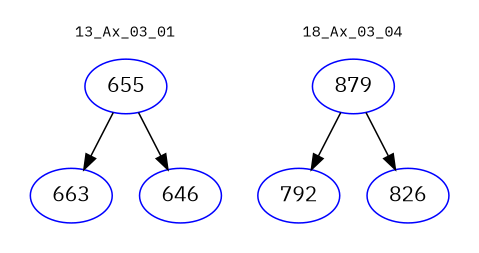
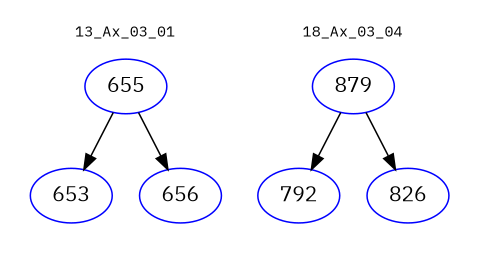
(71, 196) -> (71, 196)
(180, 196) -> (180, 196)
